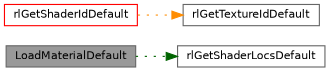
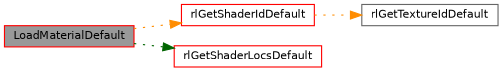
none -> (152, 26)
(71, 56) -> (69, 36)
(251, 56) -> (248, 56)
